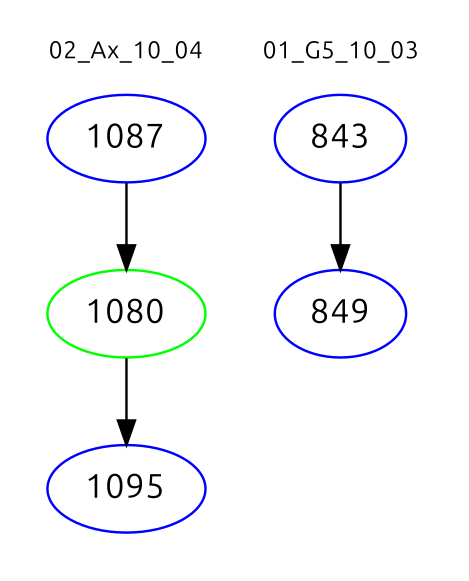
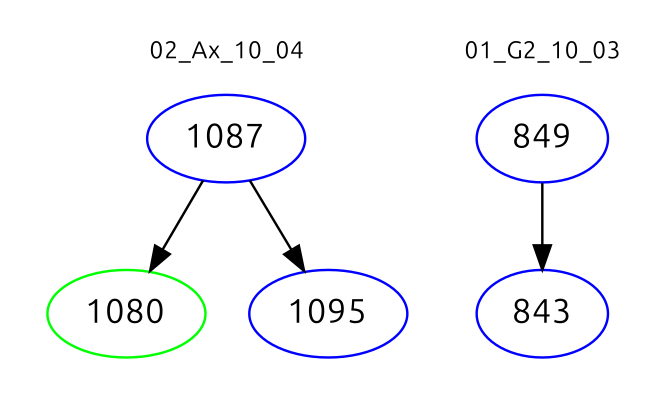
(342, 52) -> (544, 52)
(340, 214) -> (542, 214)
(126, 389) -> (271, 215)
